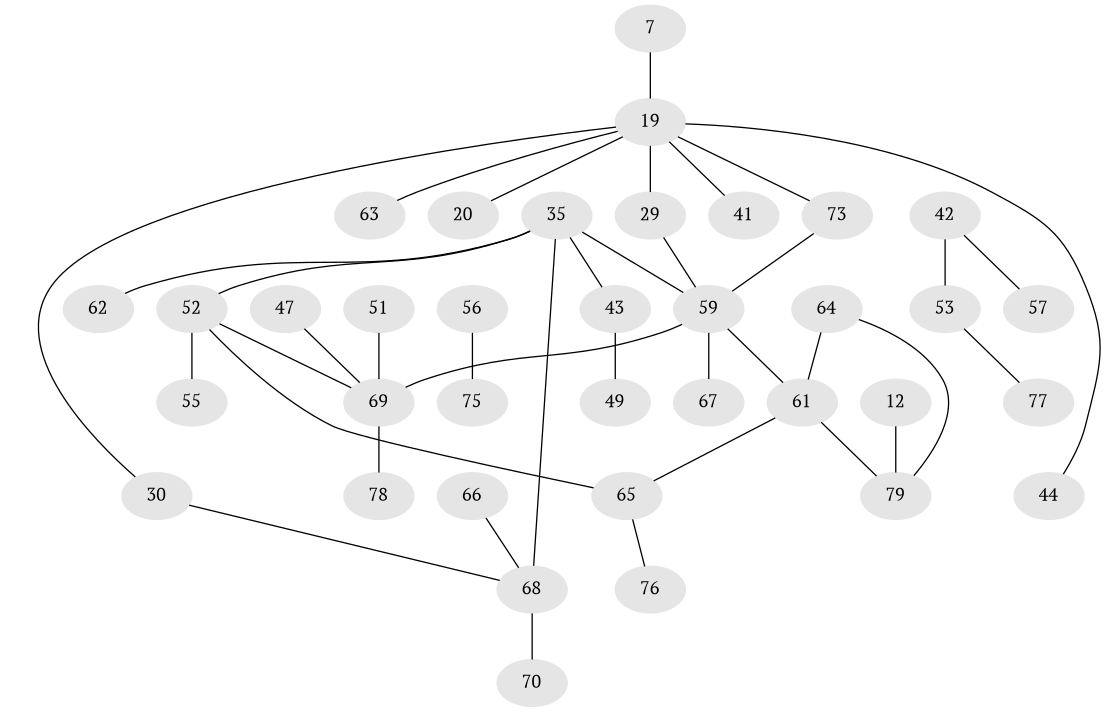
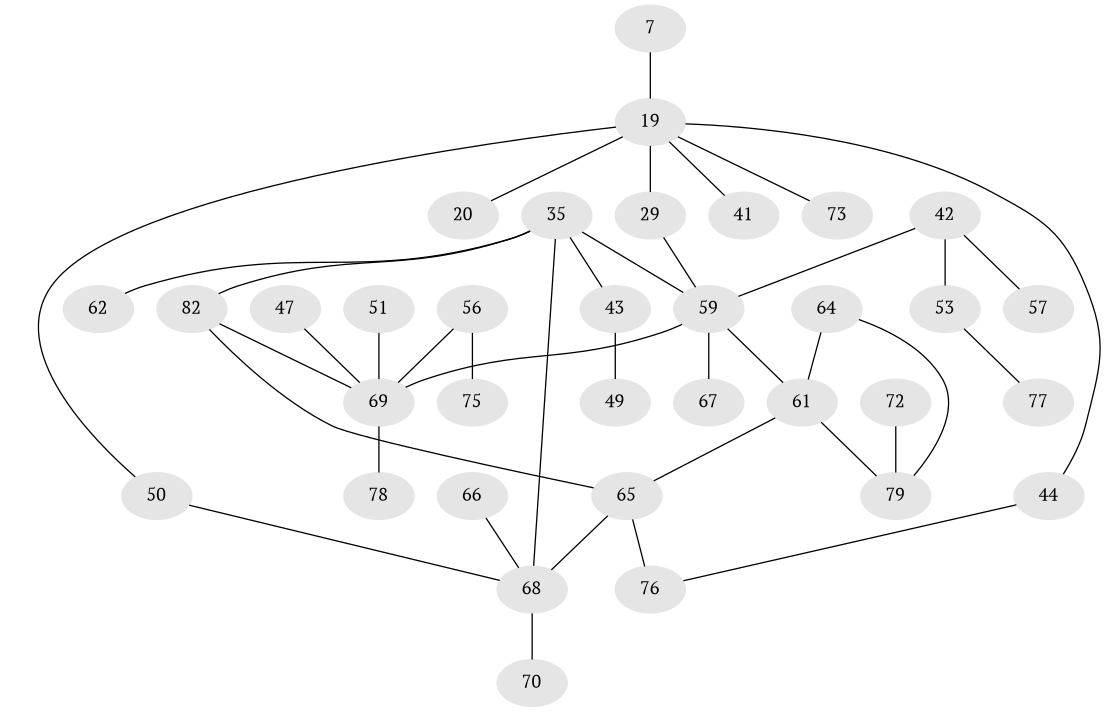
(370, 216) -> none
(773, 262) -> (827, 262)
(192, 309) -> (192, 309)
none -> (426, 356)
(192, 403) -> none
(896, 403) -> (896, 403)
(157, 496) -> (157, 496)
none -> (580, 543)
none -> (850, 543)
